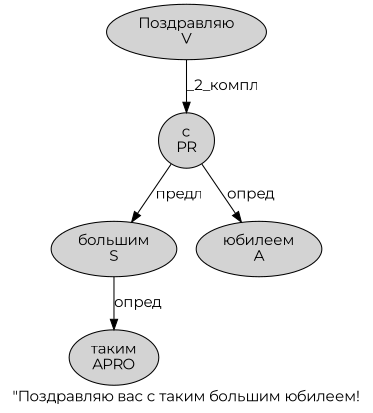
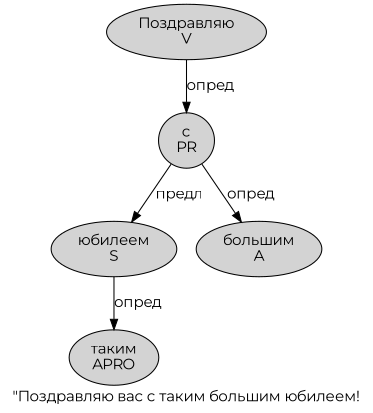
(223, 86) -> (210, 86)
(114, 249) -> (114, 249)
(259, 249) -> (259, 249)
